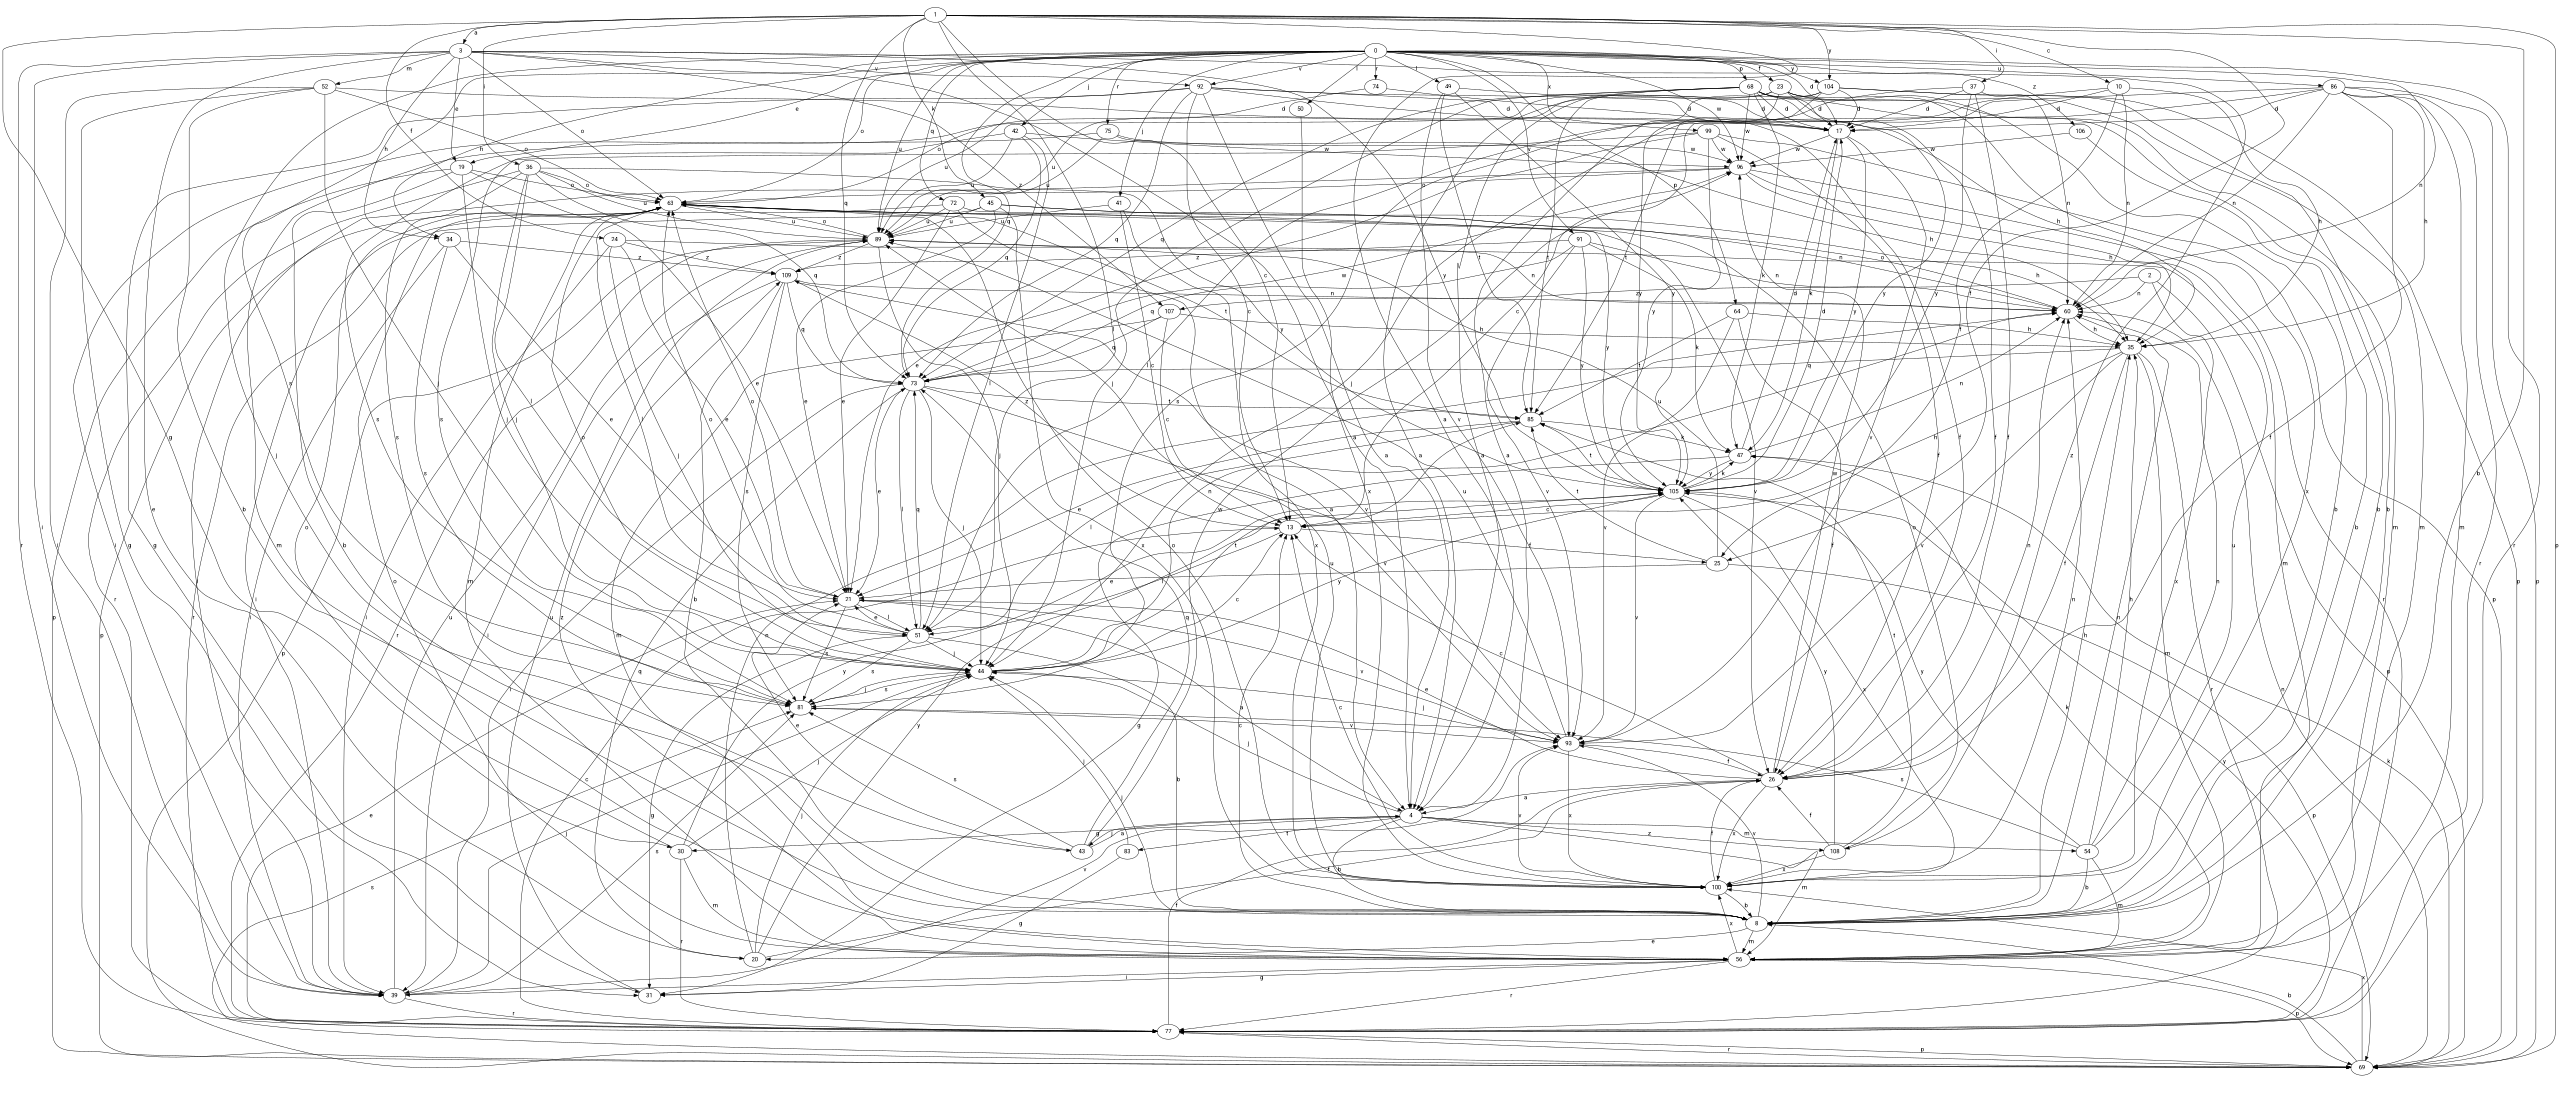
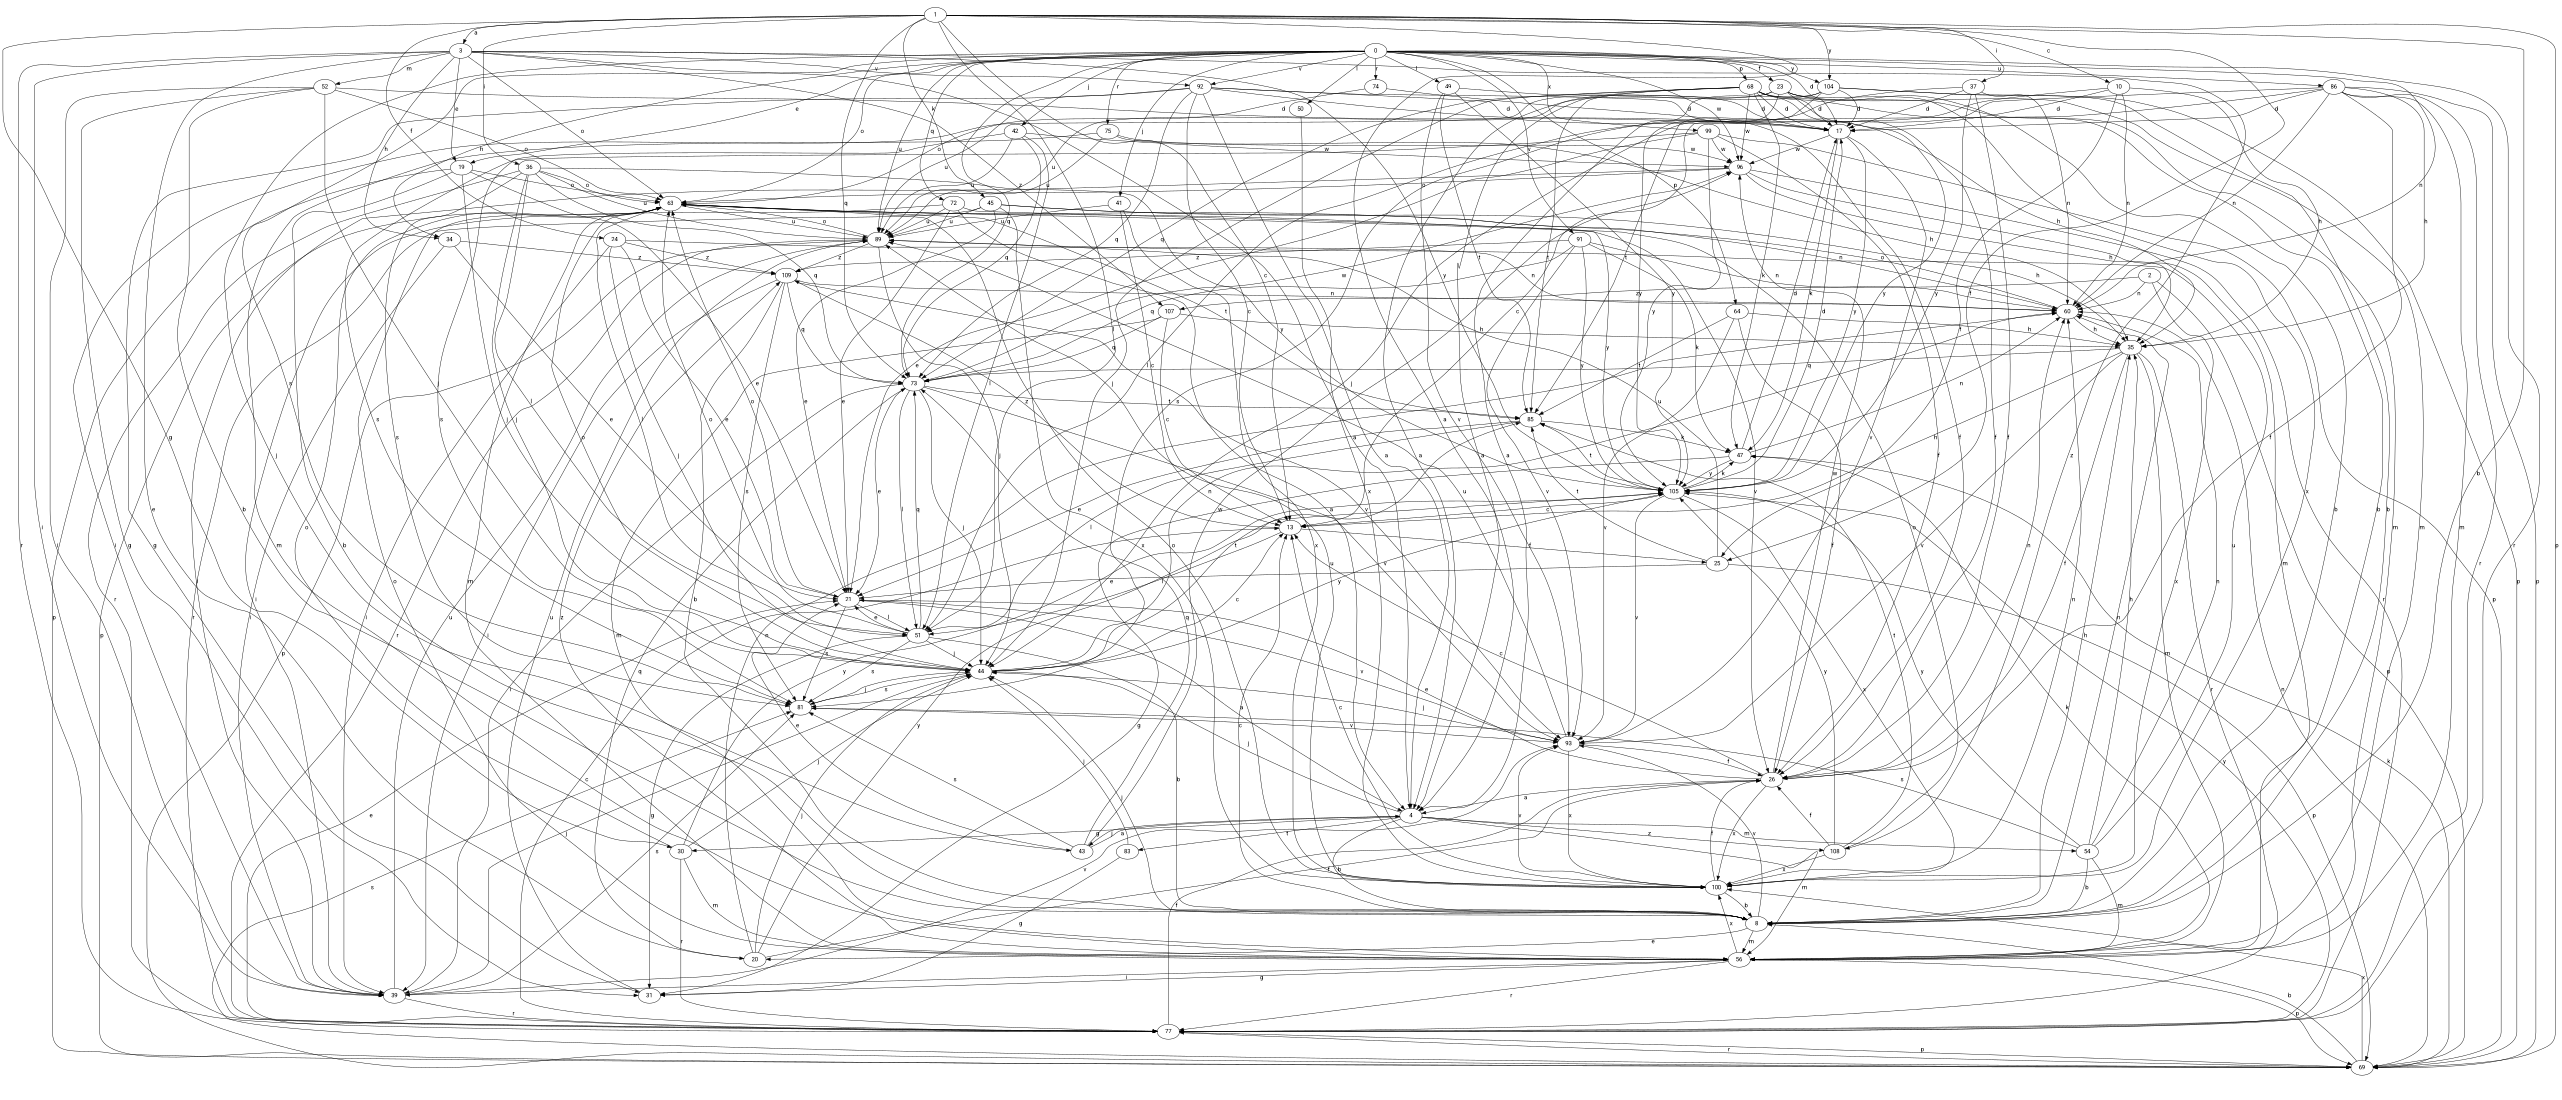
(2080, 132) -> none
(481, 565) -> none
